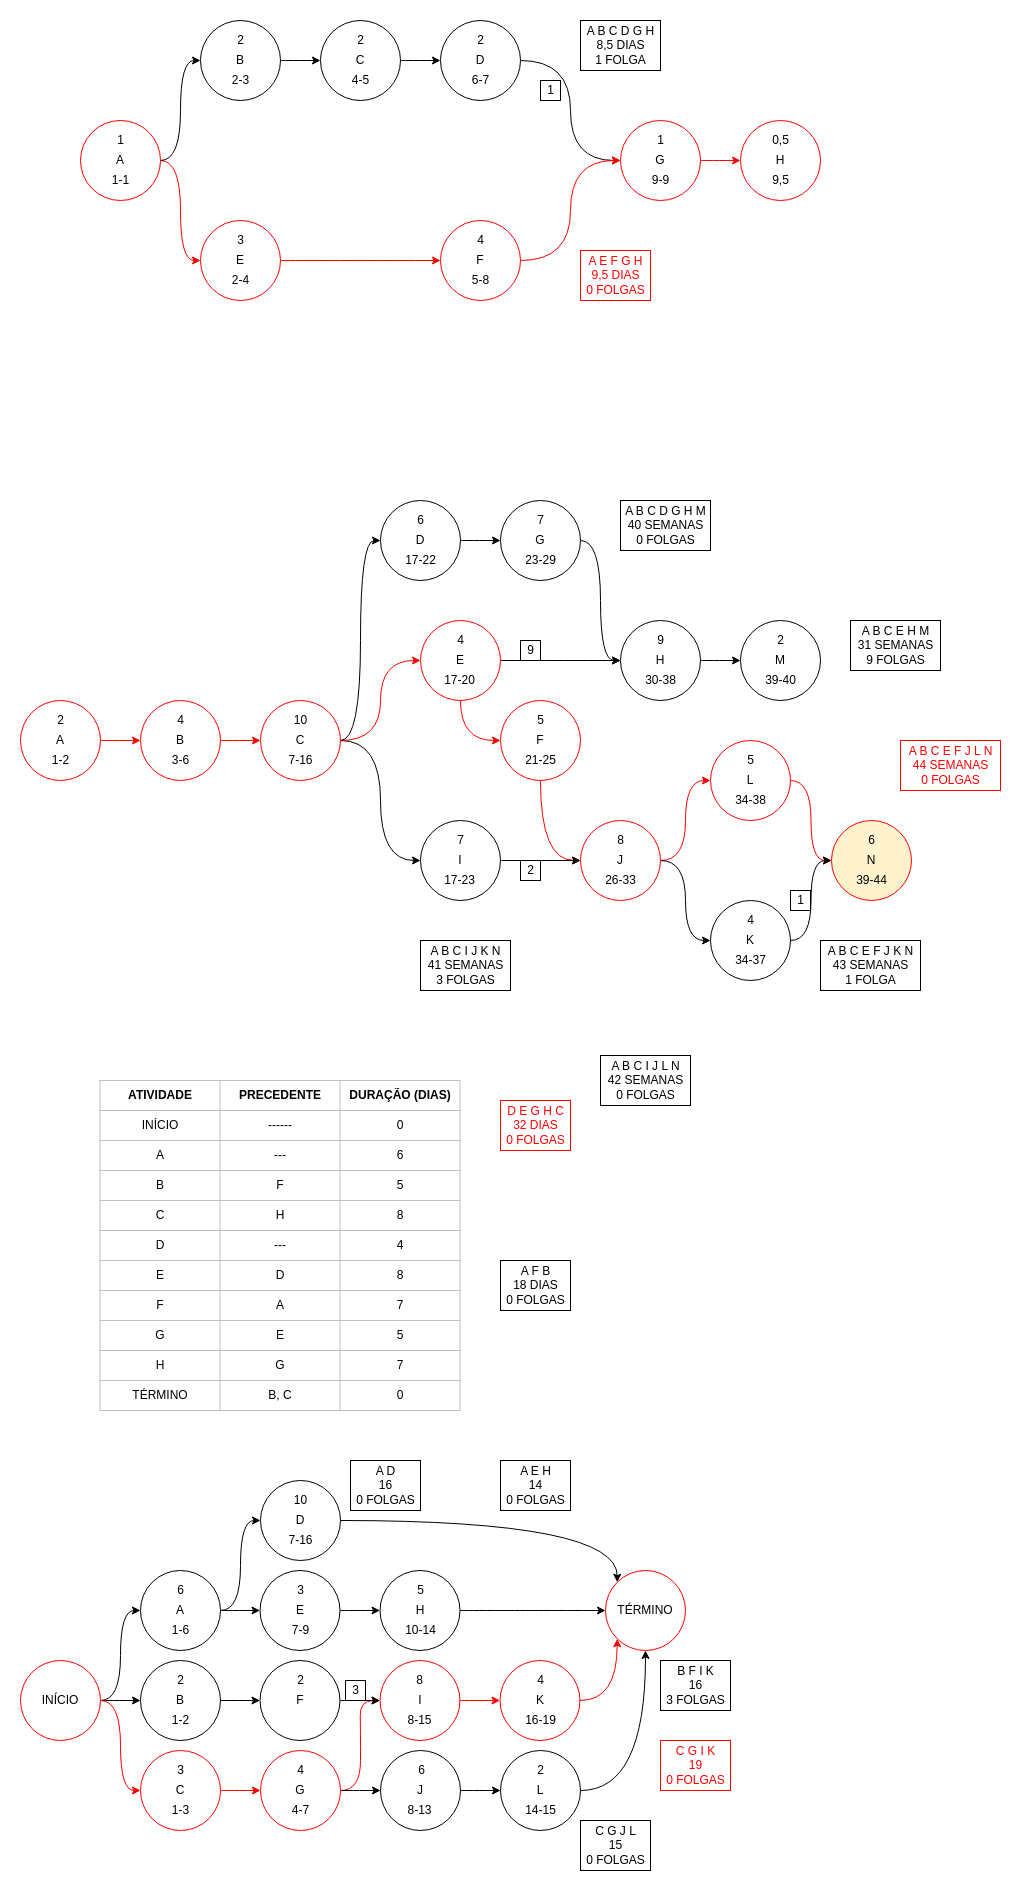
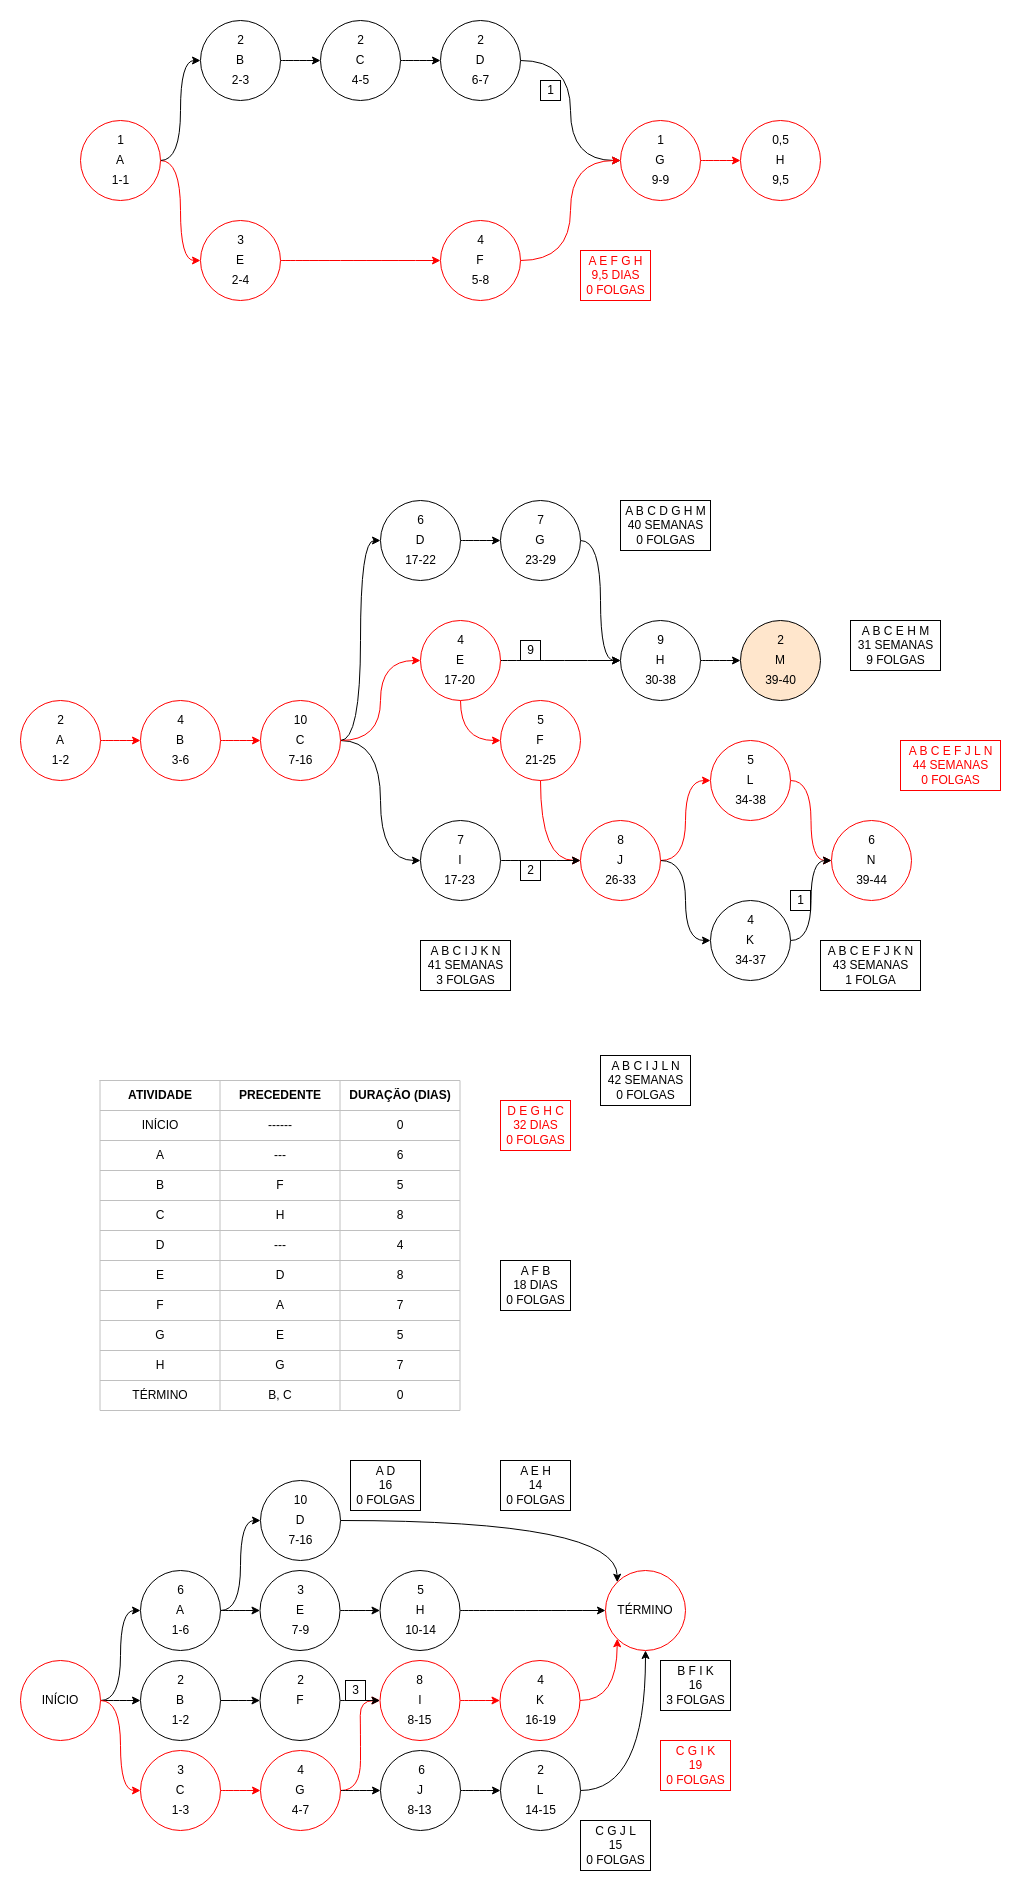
(621, 46) -> none
(781, 661) -> (781, 661)
(872, 861) -> (872, 861)
